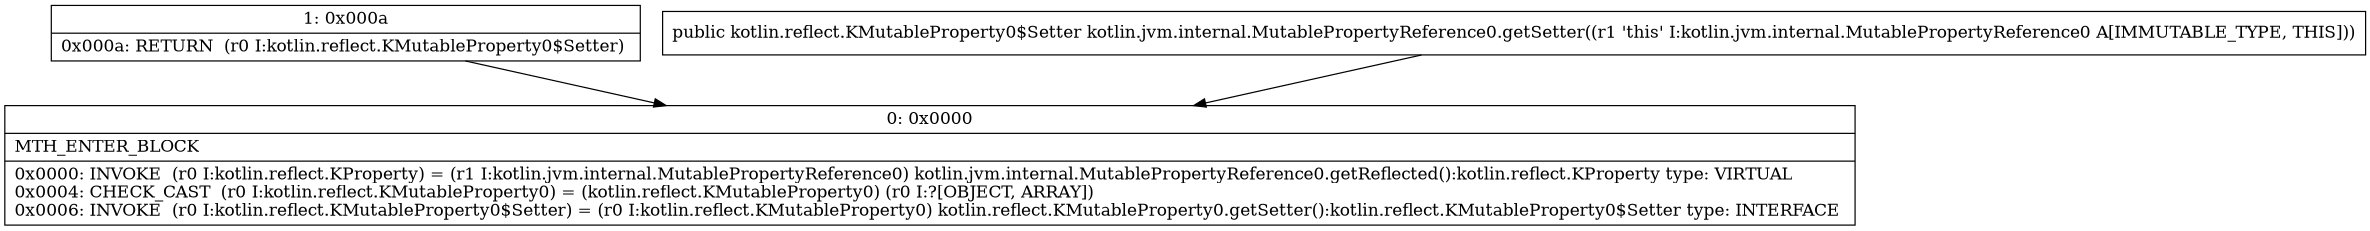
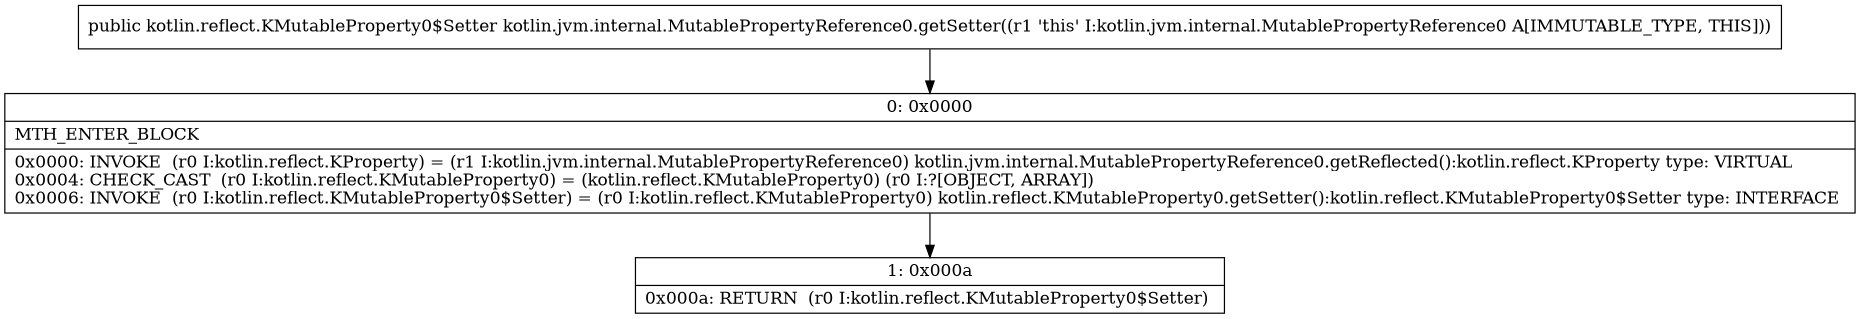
(560, 82) -> (930, 229)
